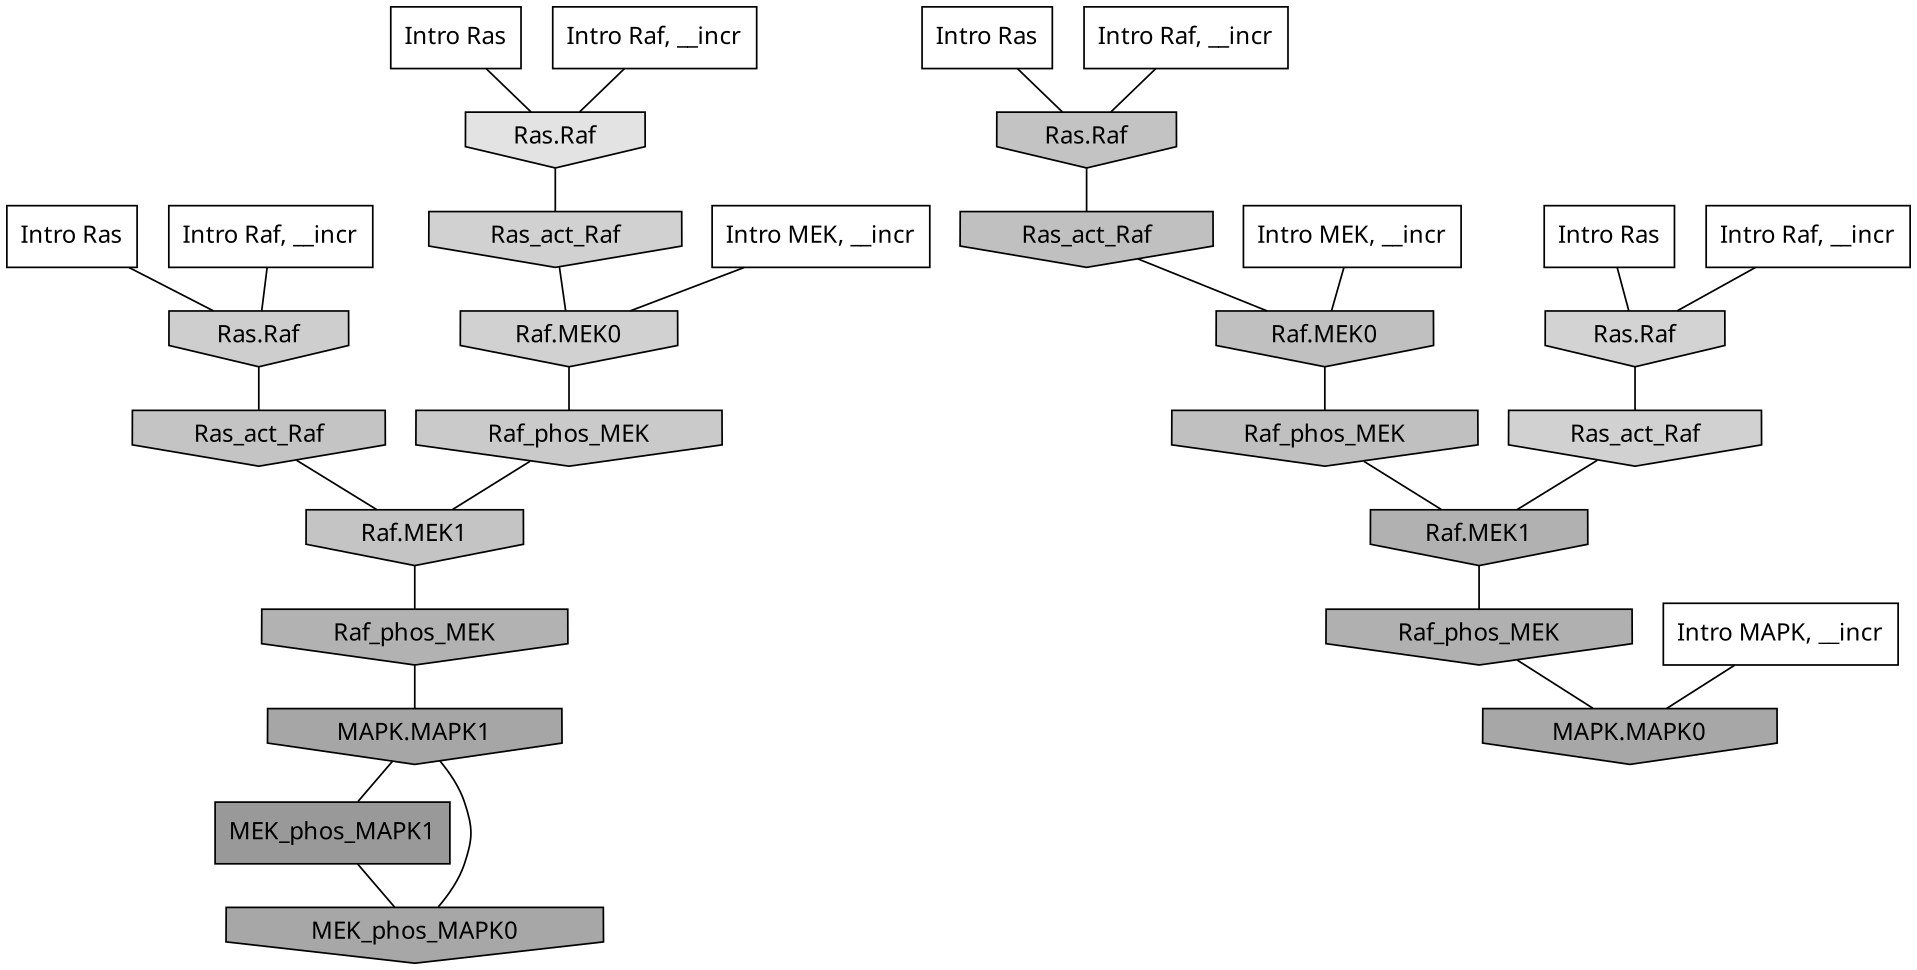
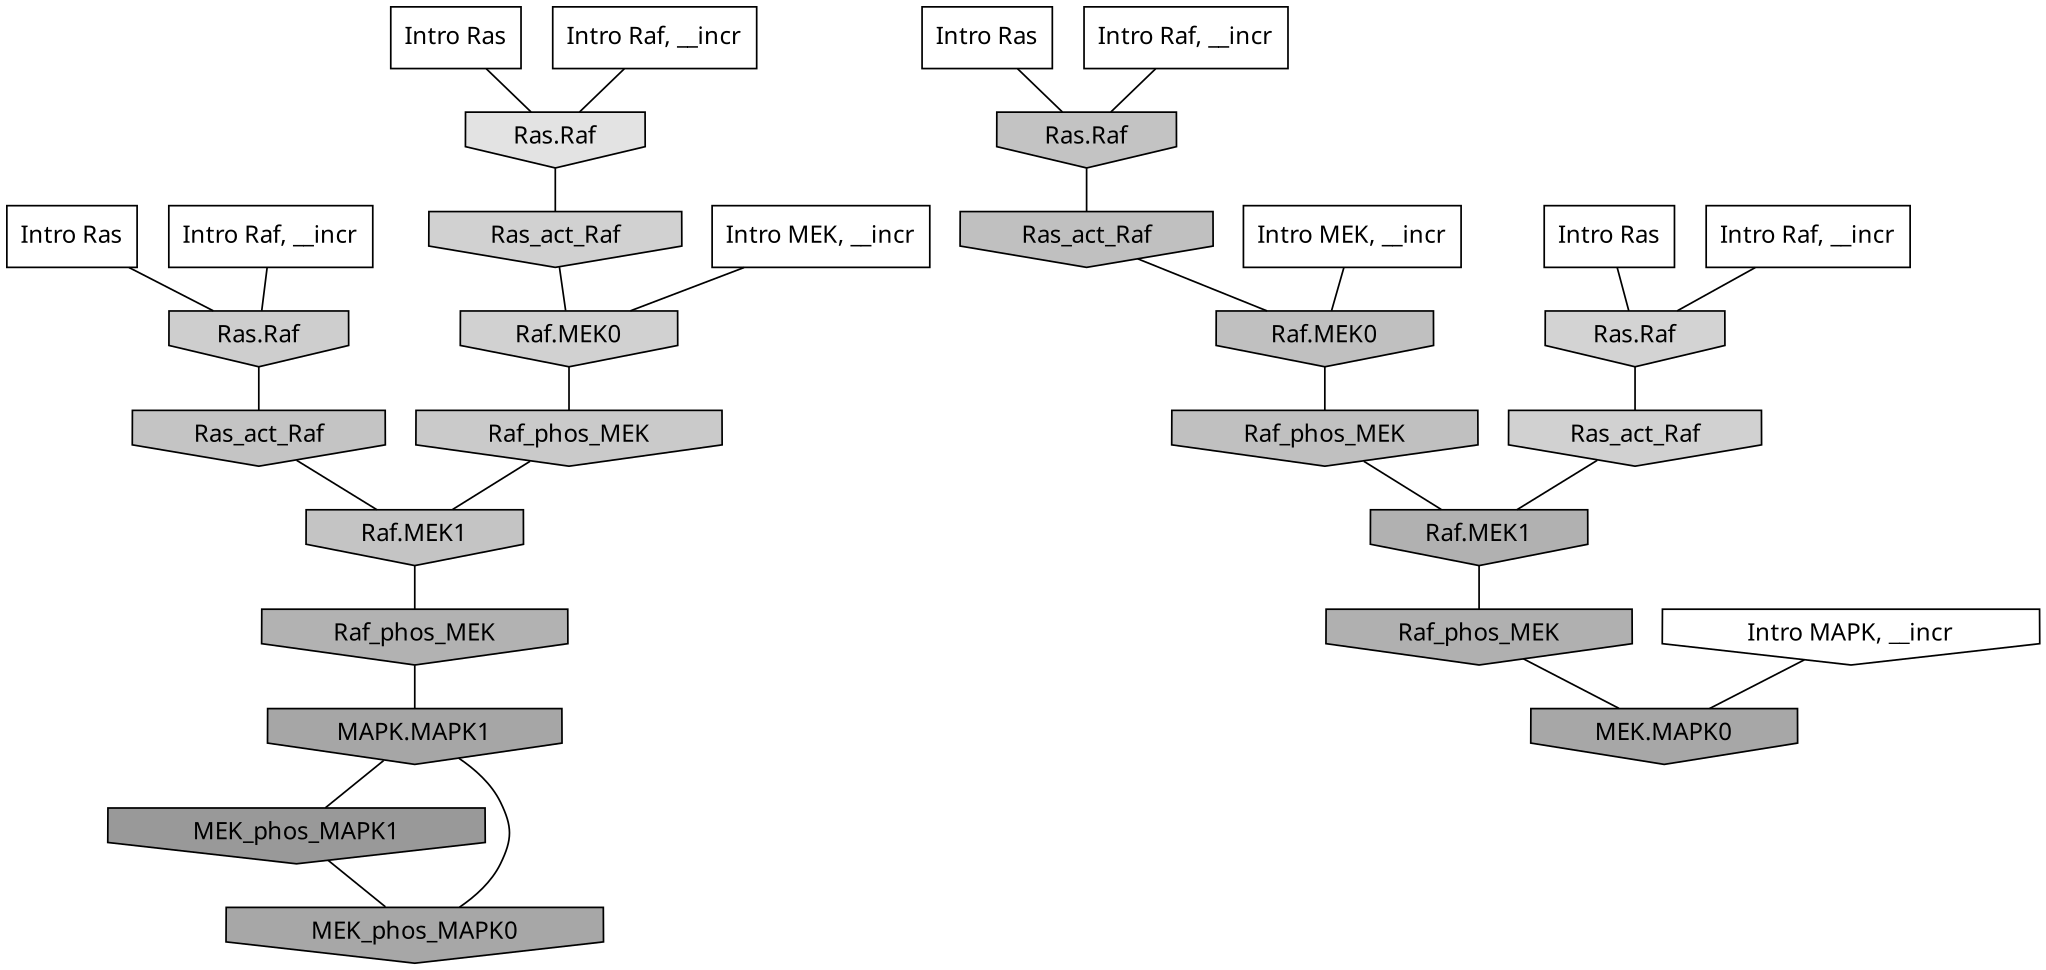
(1781, 634) -> (1851, 634)
(1630, 734) -> (1664, 734)
(332, 833) -> (297, 833)
